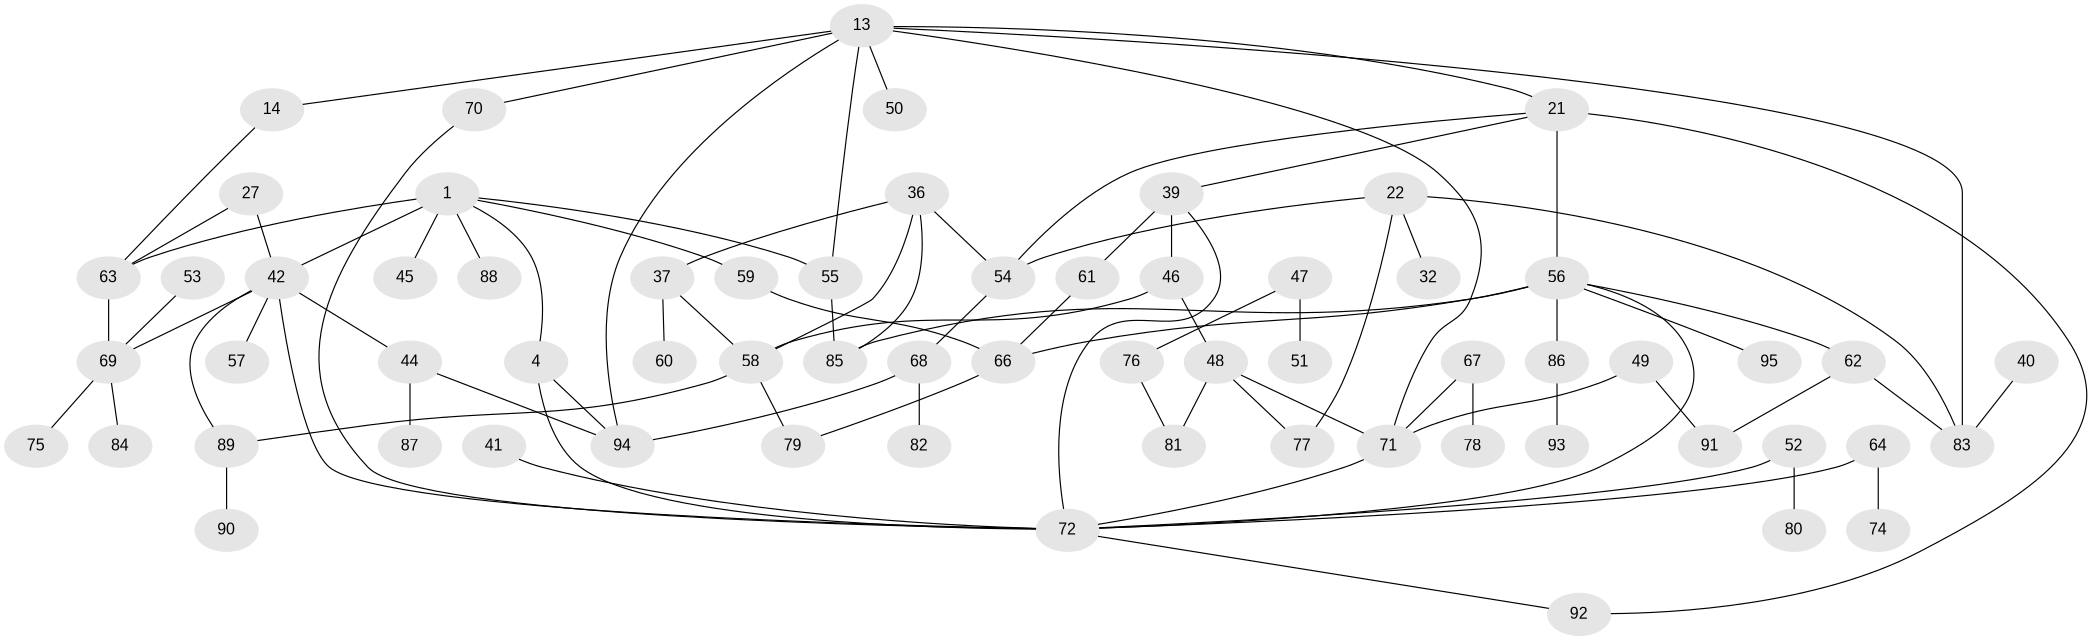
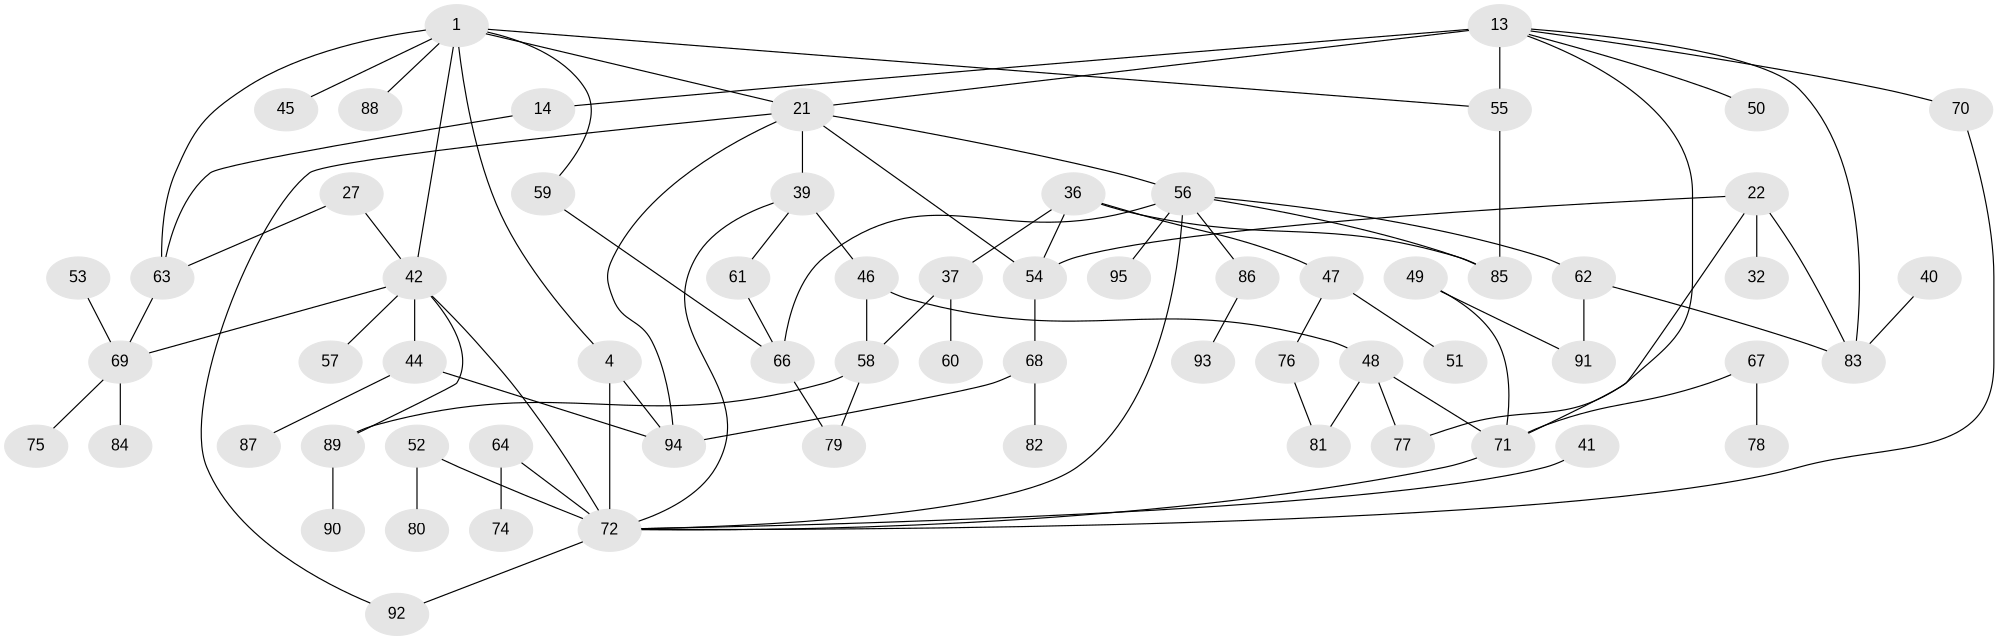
none -> (629, 68)
(656, 196) -> (625, 237)
(866, 303) -> (1236, 239)
